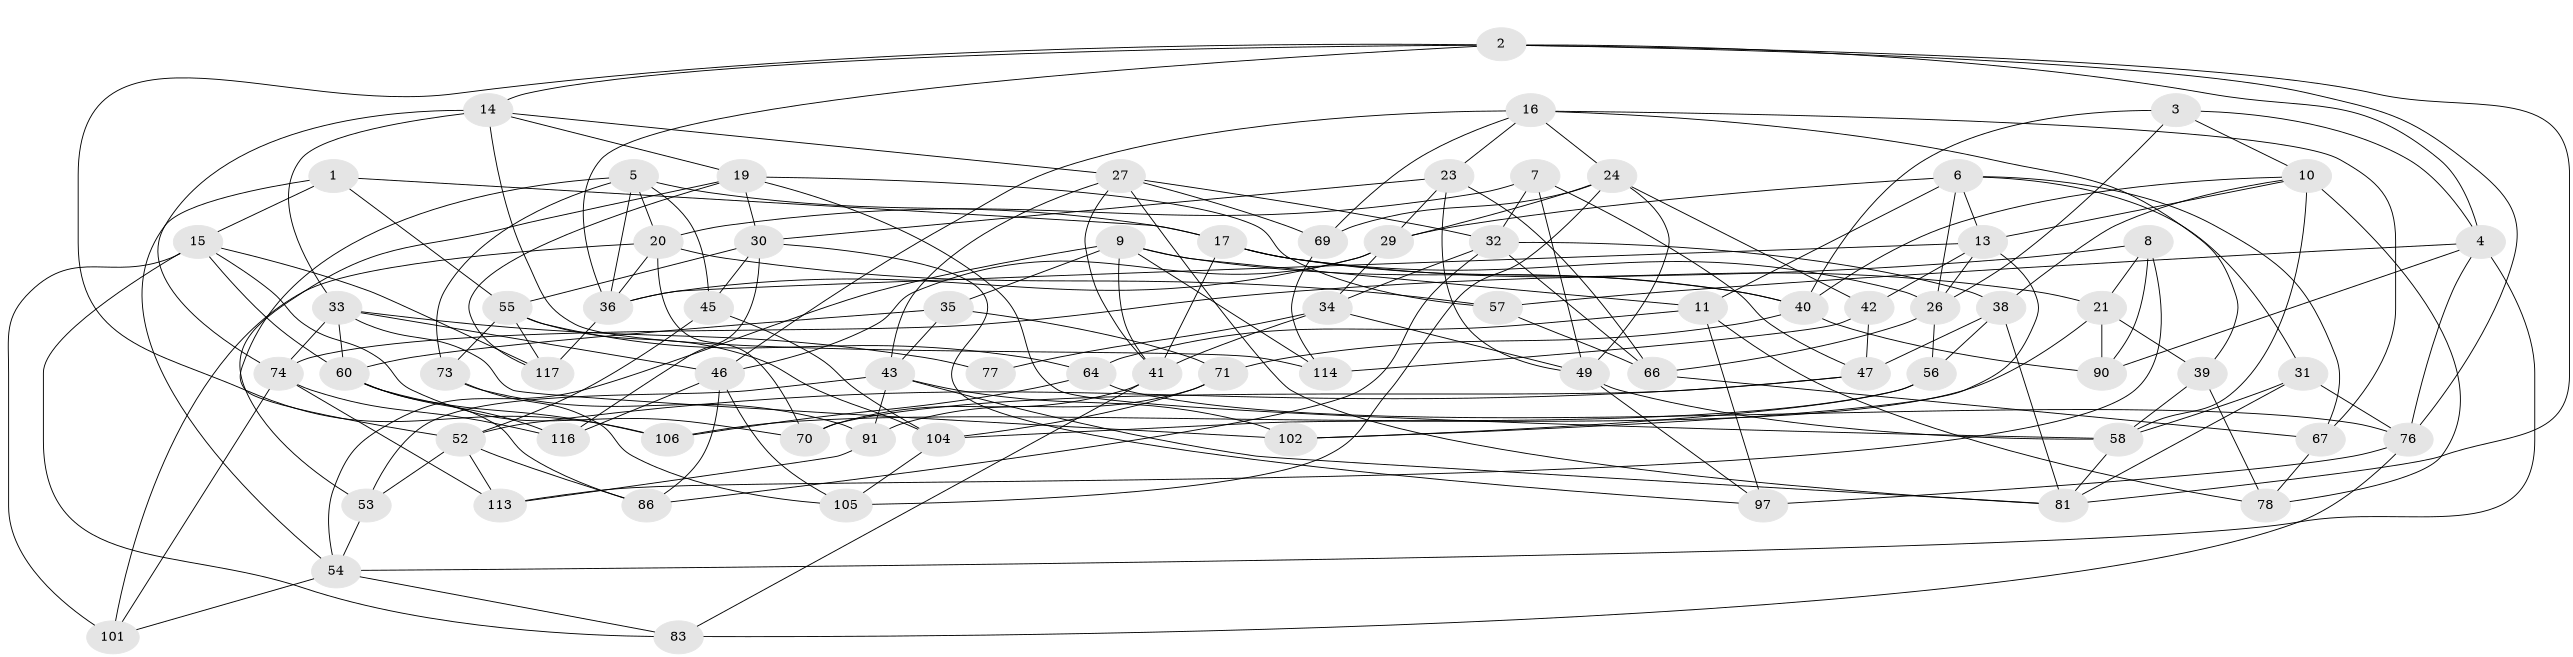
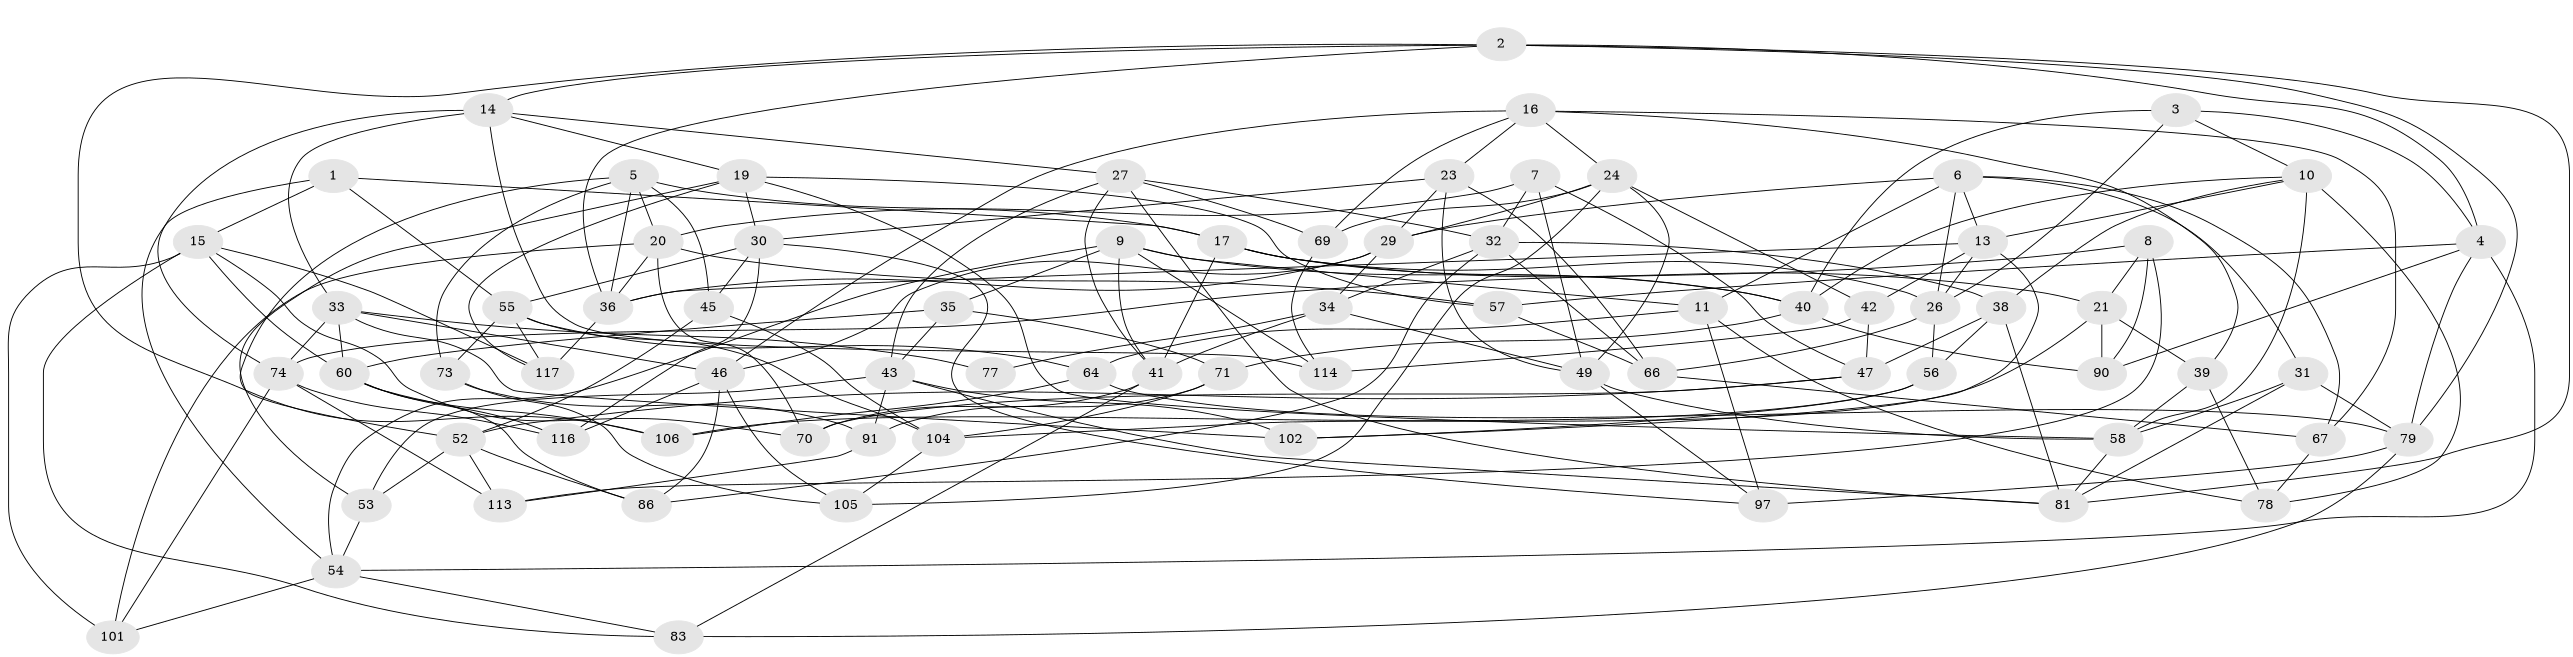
(2408, 440) -> (2408, 440)
